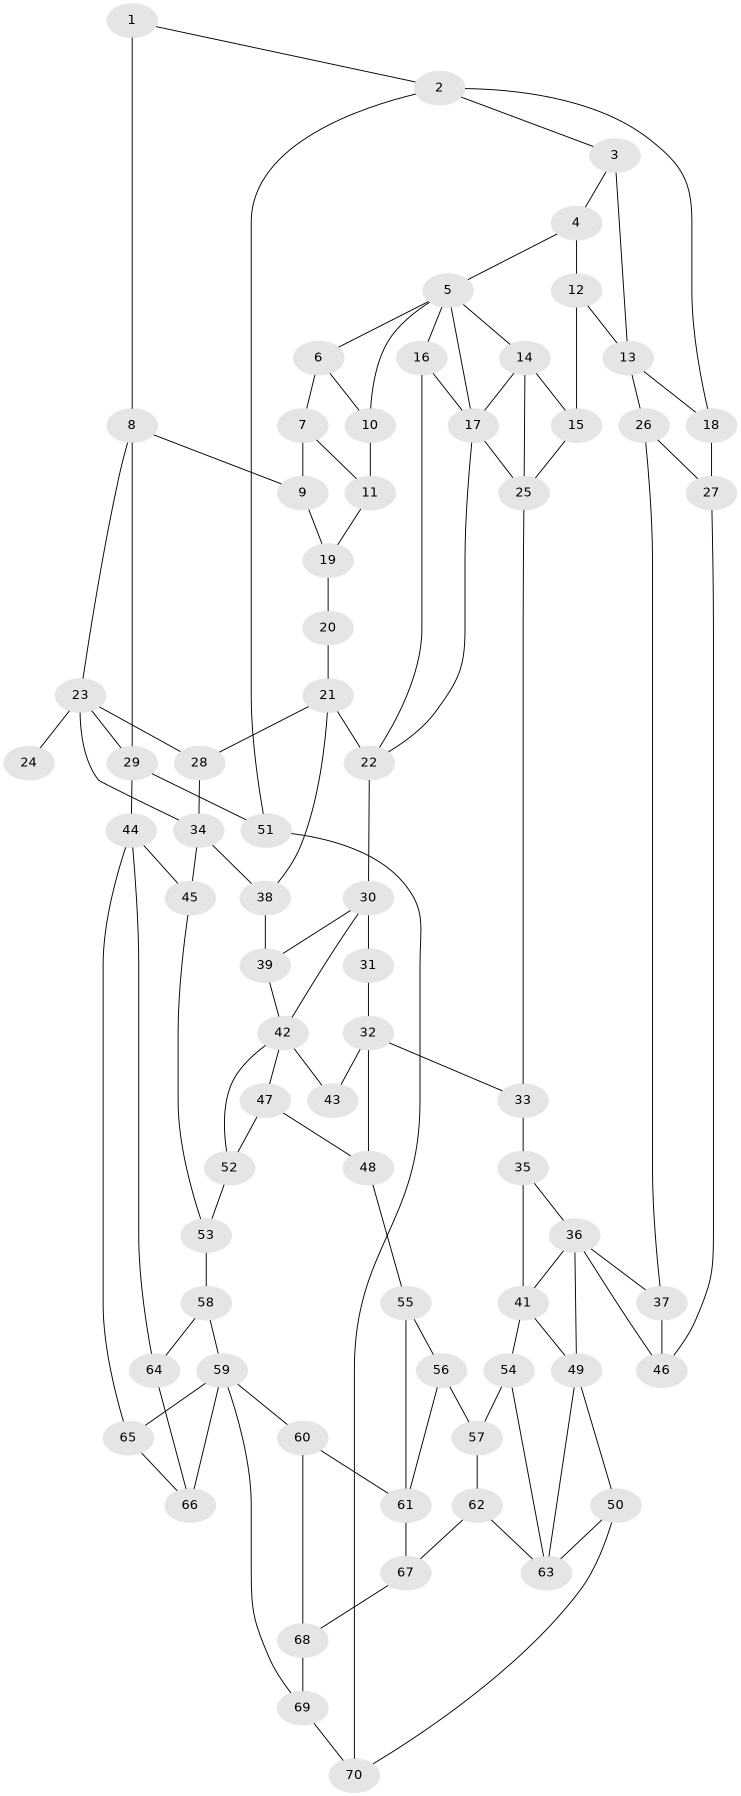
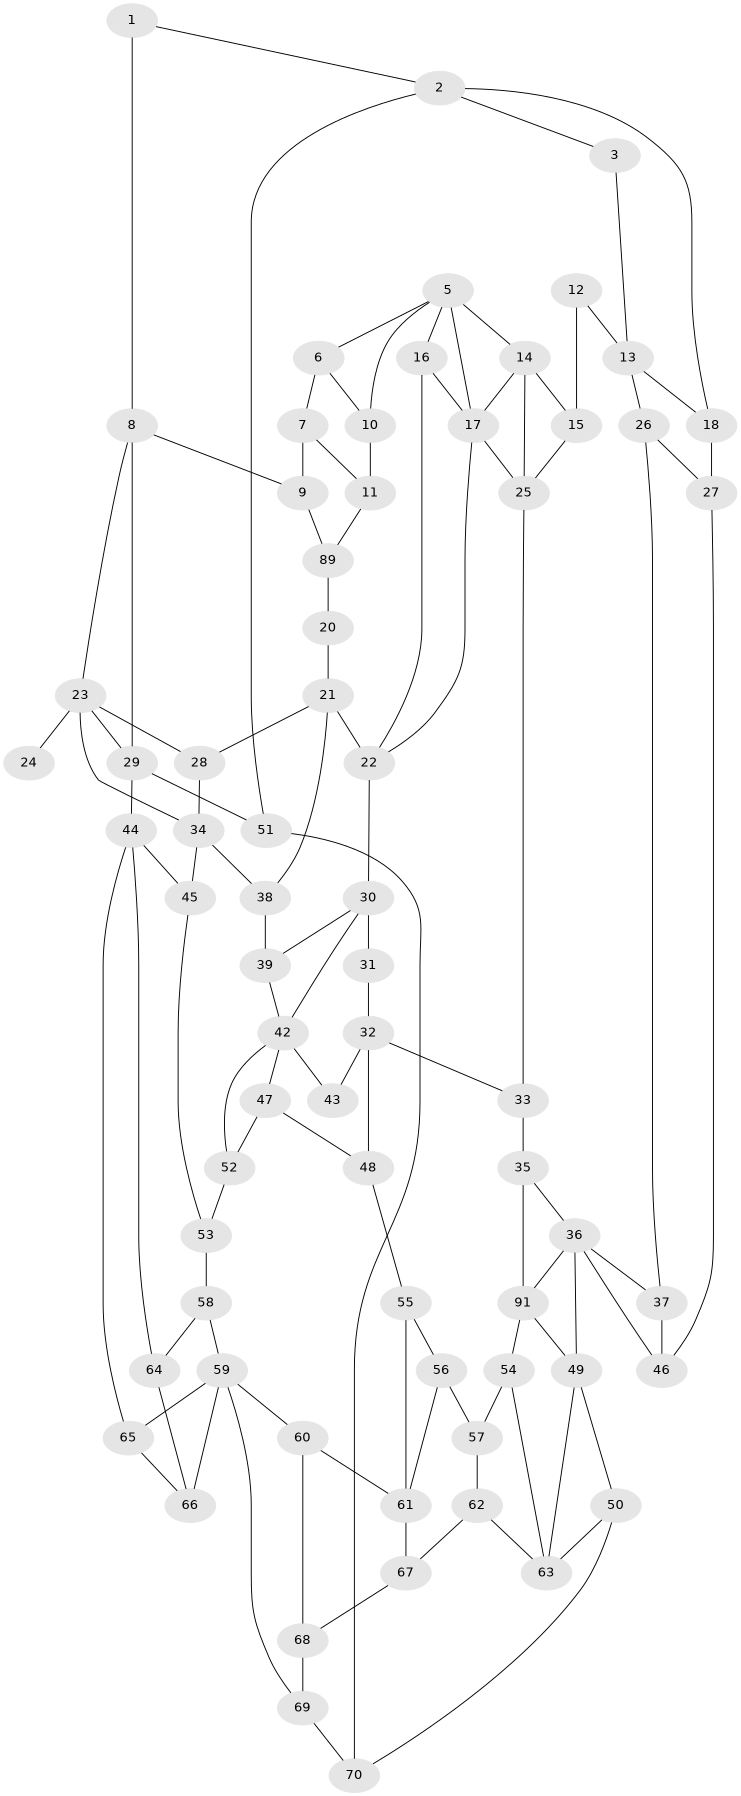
(577, 223) -> none
(328, 561) -> (328, 561)
(523, 1303) -> (523, 1303)
